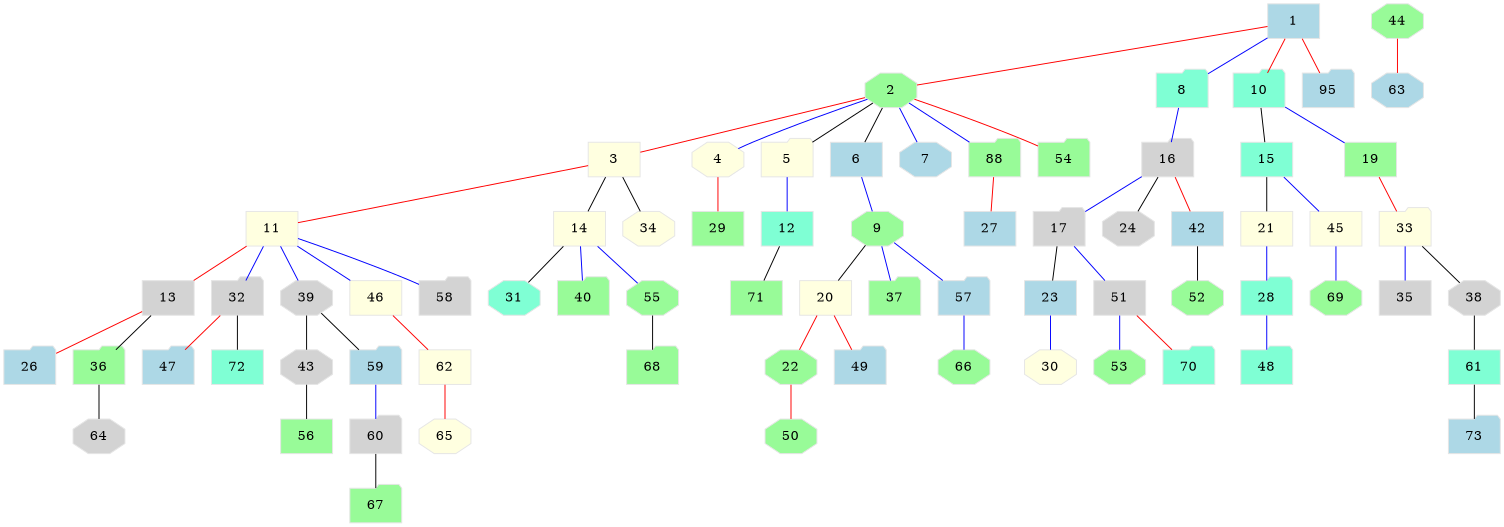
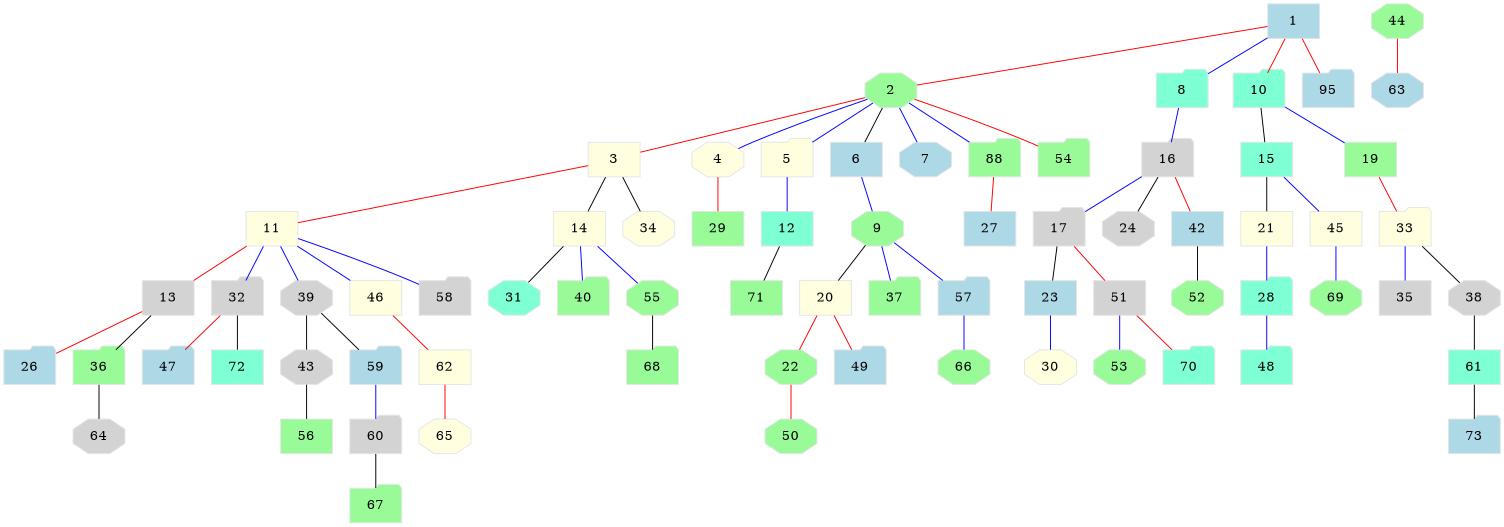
(843, 123) -> (843, 123)
(1090, 263) -> (1090, 263)
